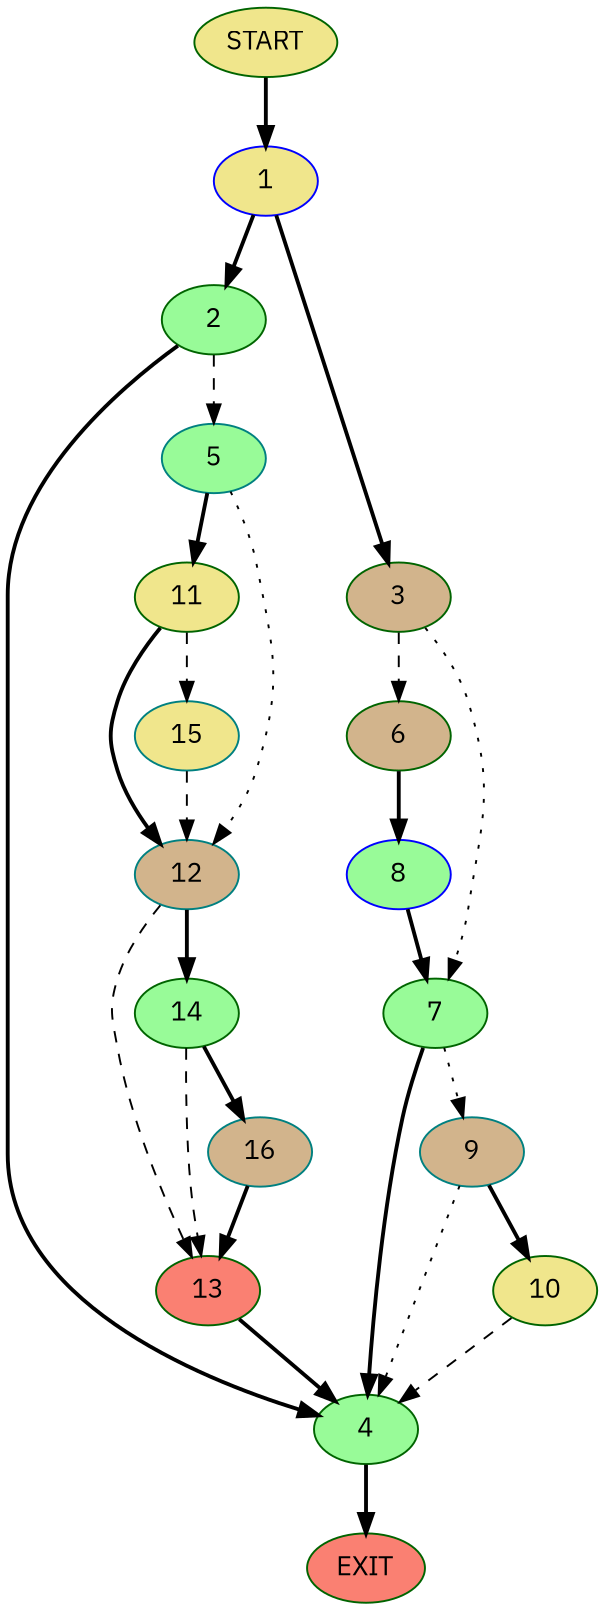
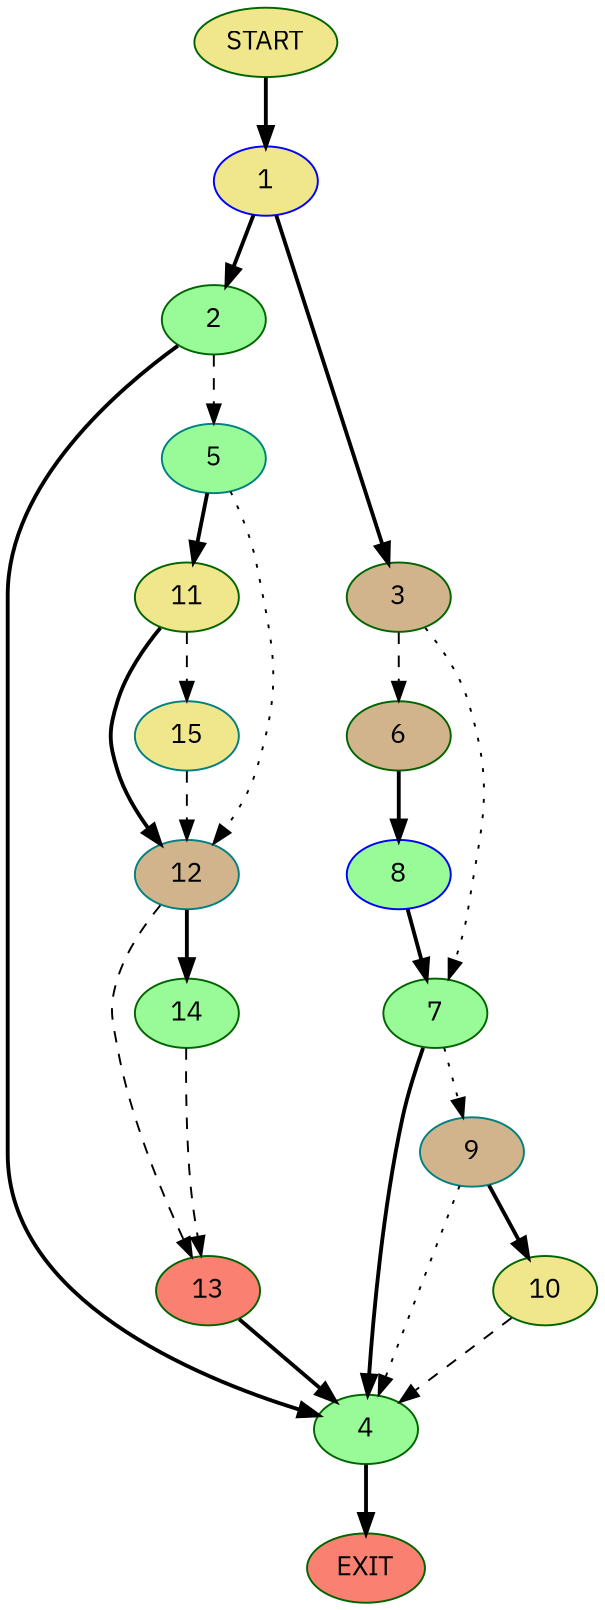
(260, 1152) -> none
